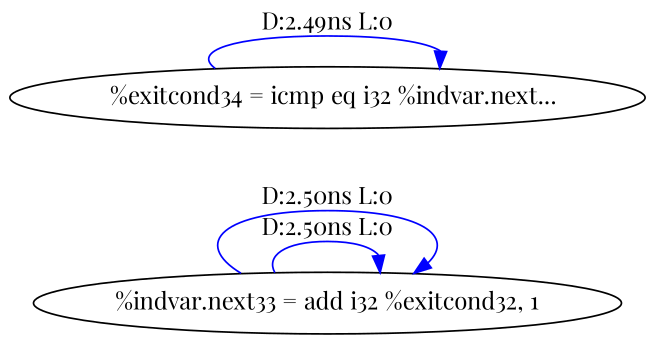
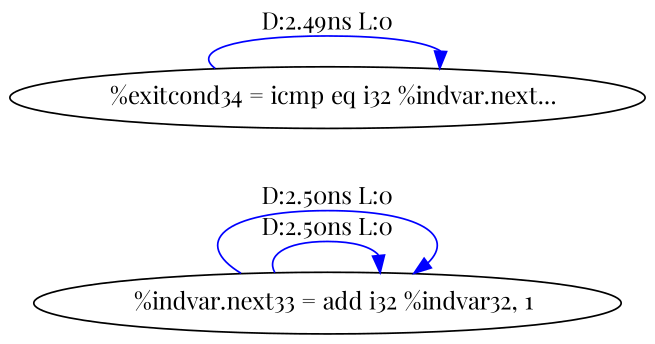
(327, 303) -> (327, 303)
